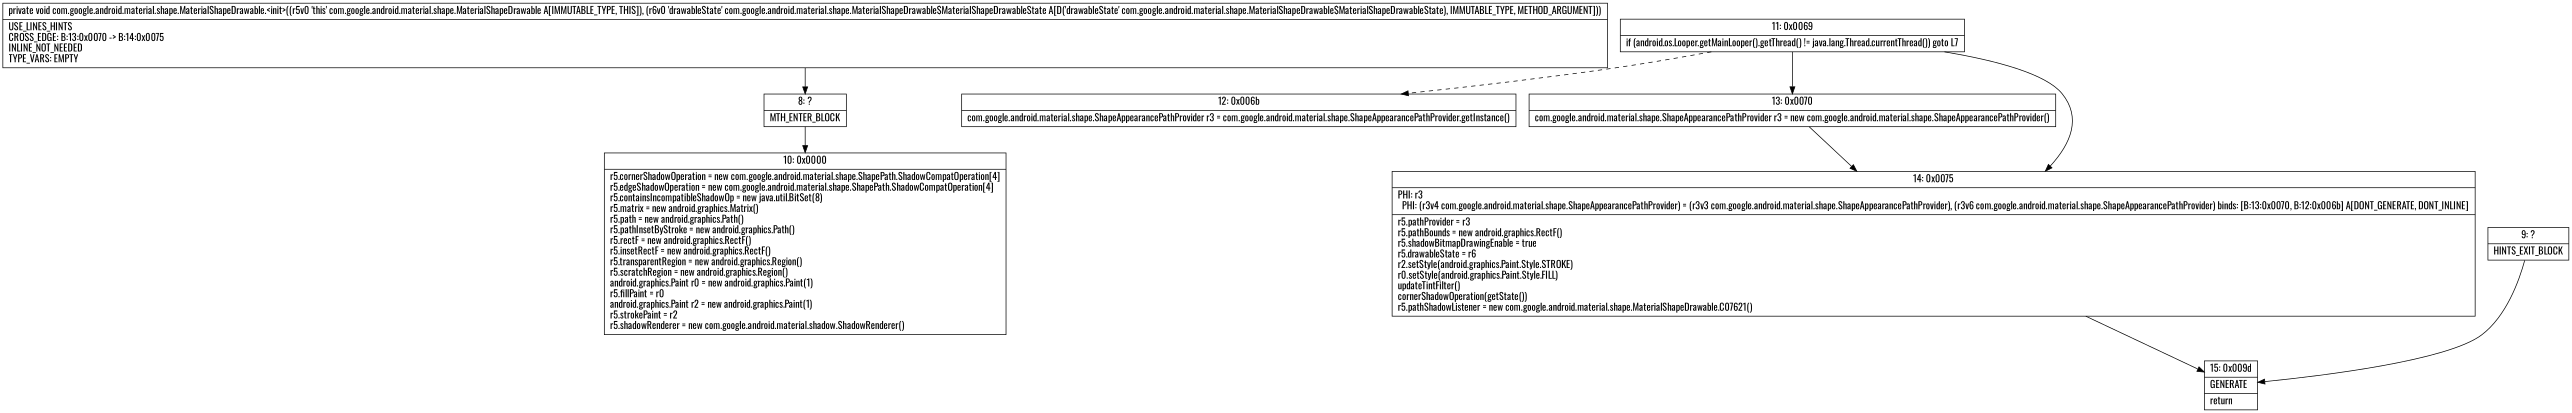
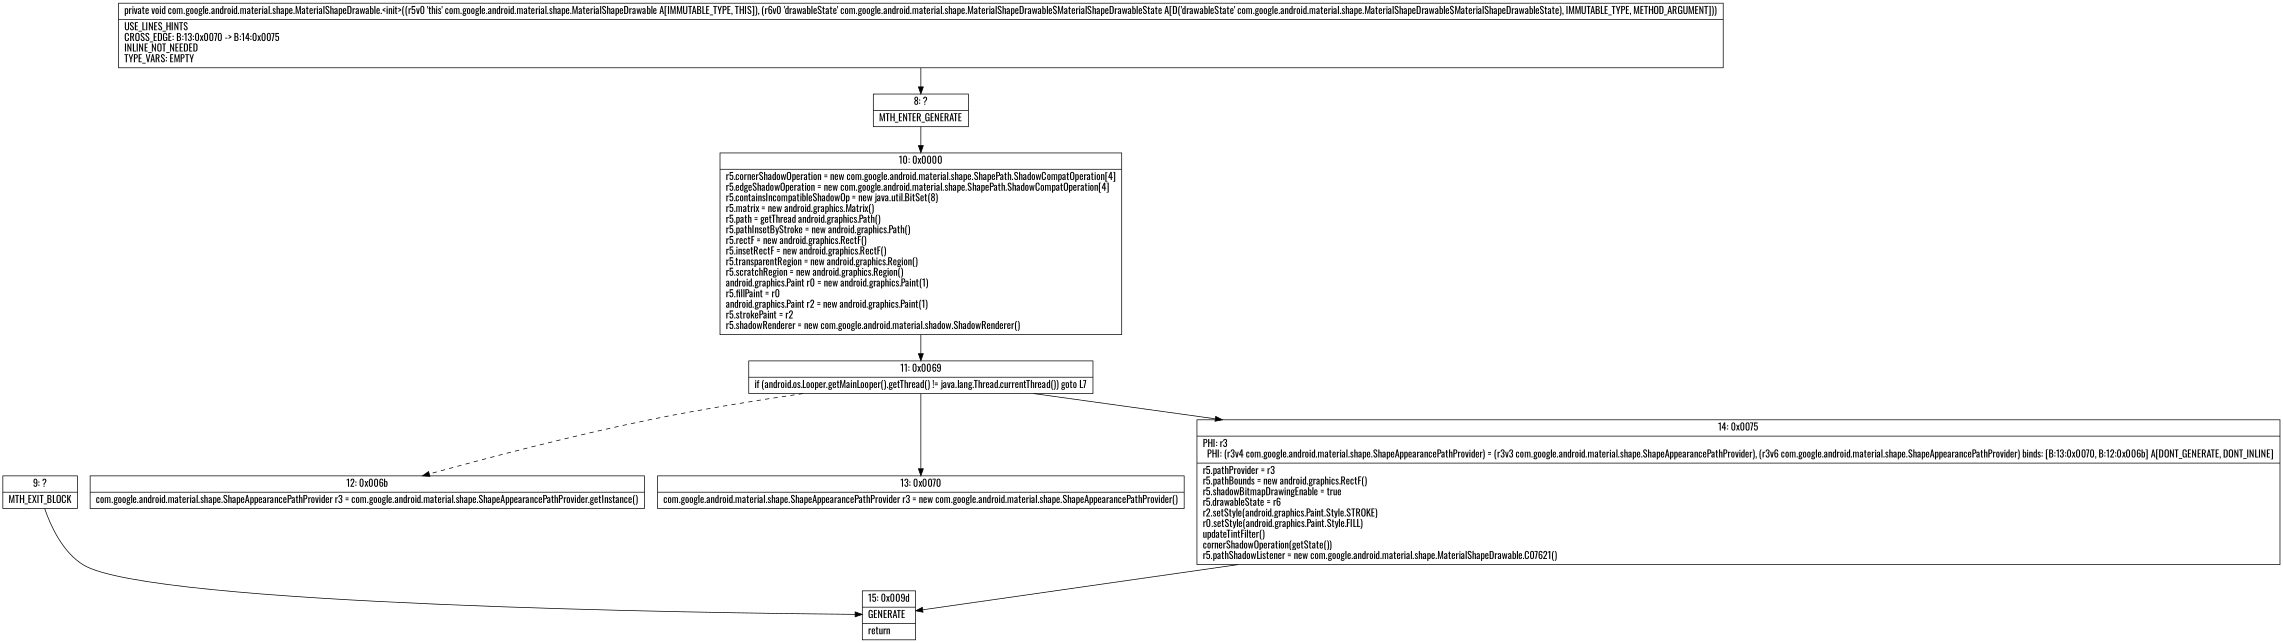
(805, 118) -> (921, 118)
(1830, 147) -> none
(677, 220) -> (803, 220)
(2528, 252) -> (40, 500)
none -> (921, 344)
